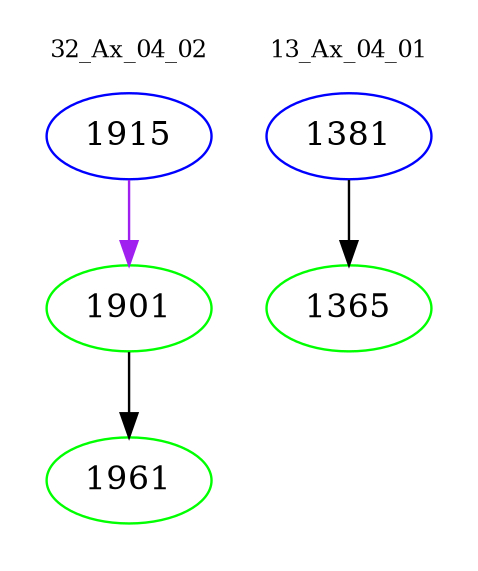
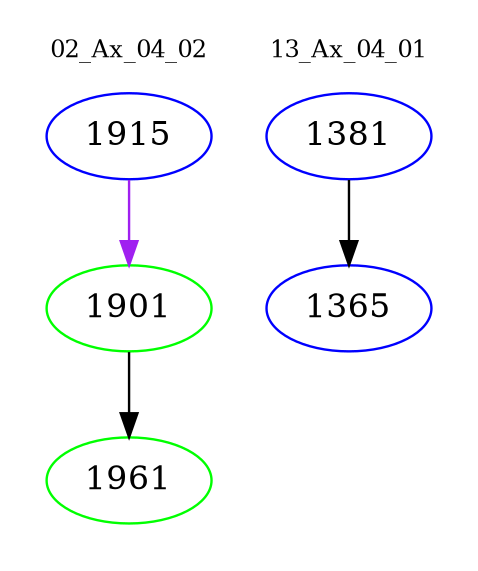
(129, 51) -> (129, 51)
(349, 308) -> (349, 308)
